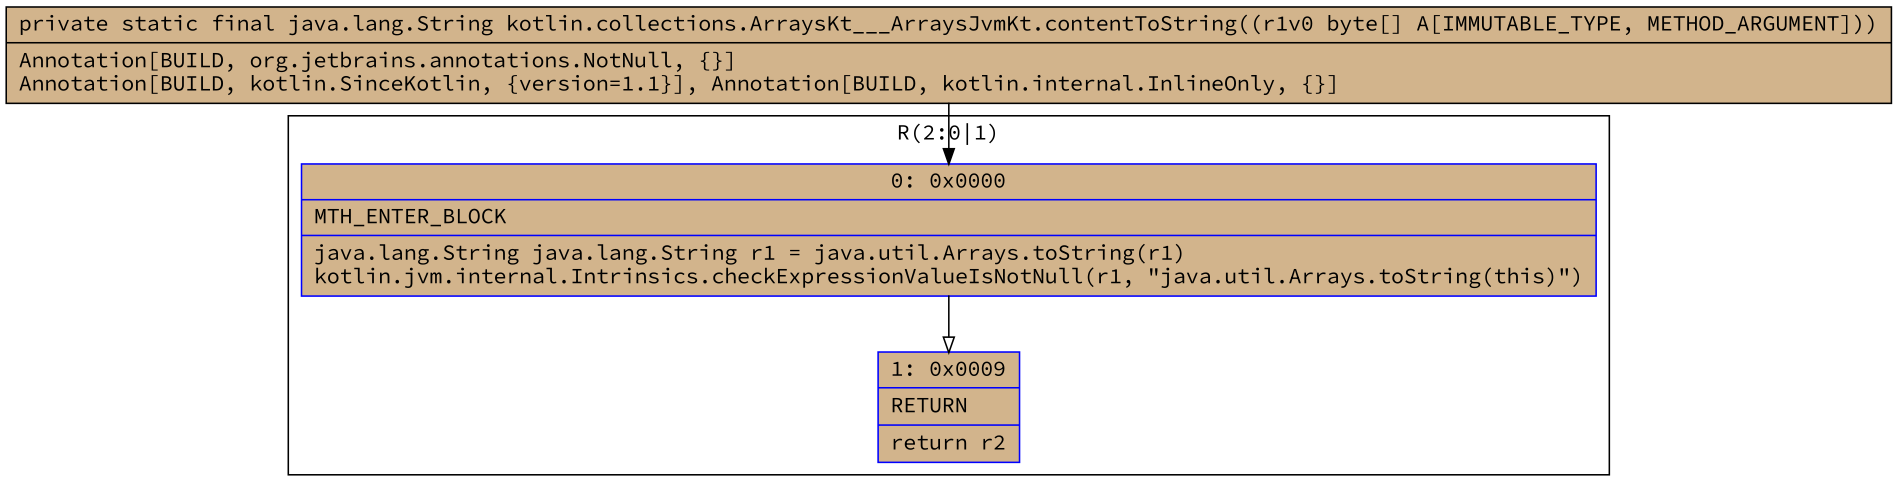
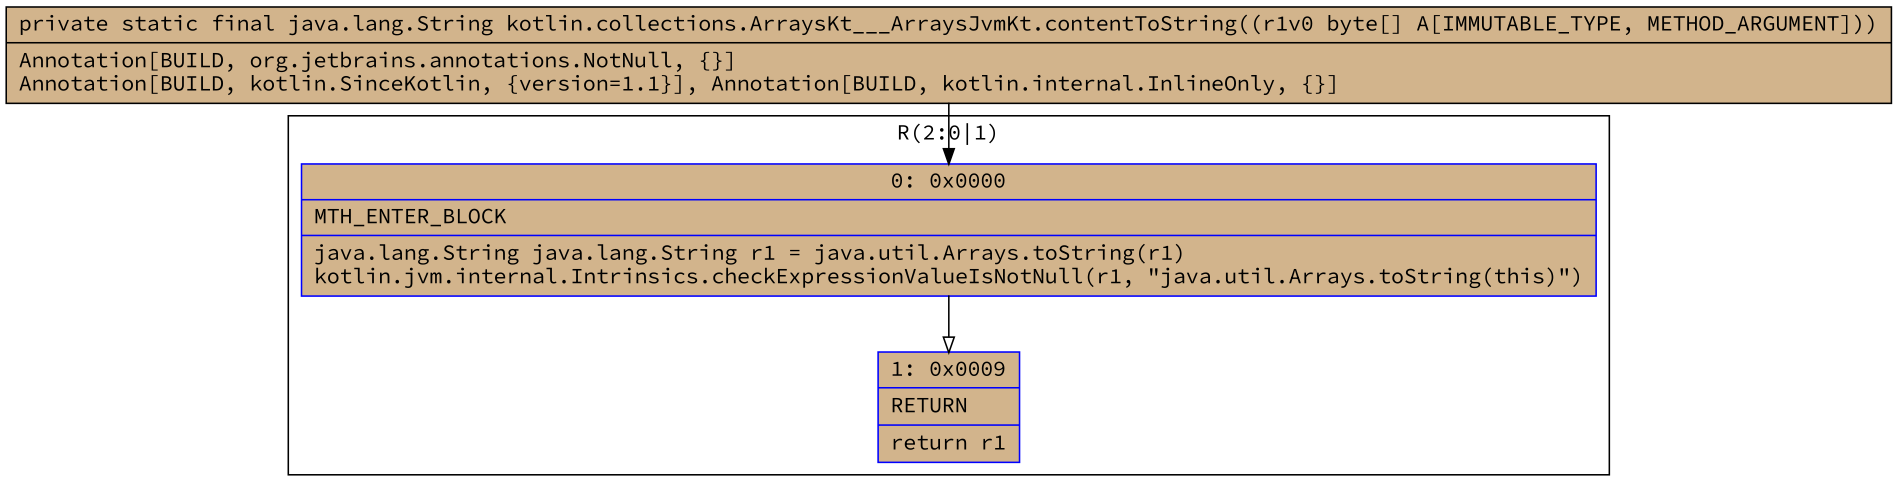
(949, 443) -> (949, 443)
